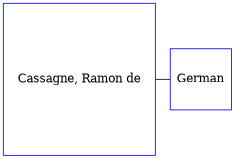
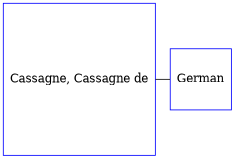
(79, 79) -> (79, 79)
